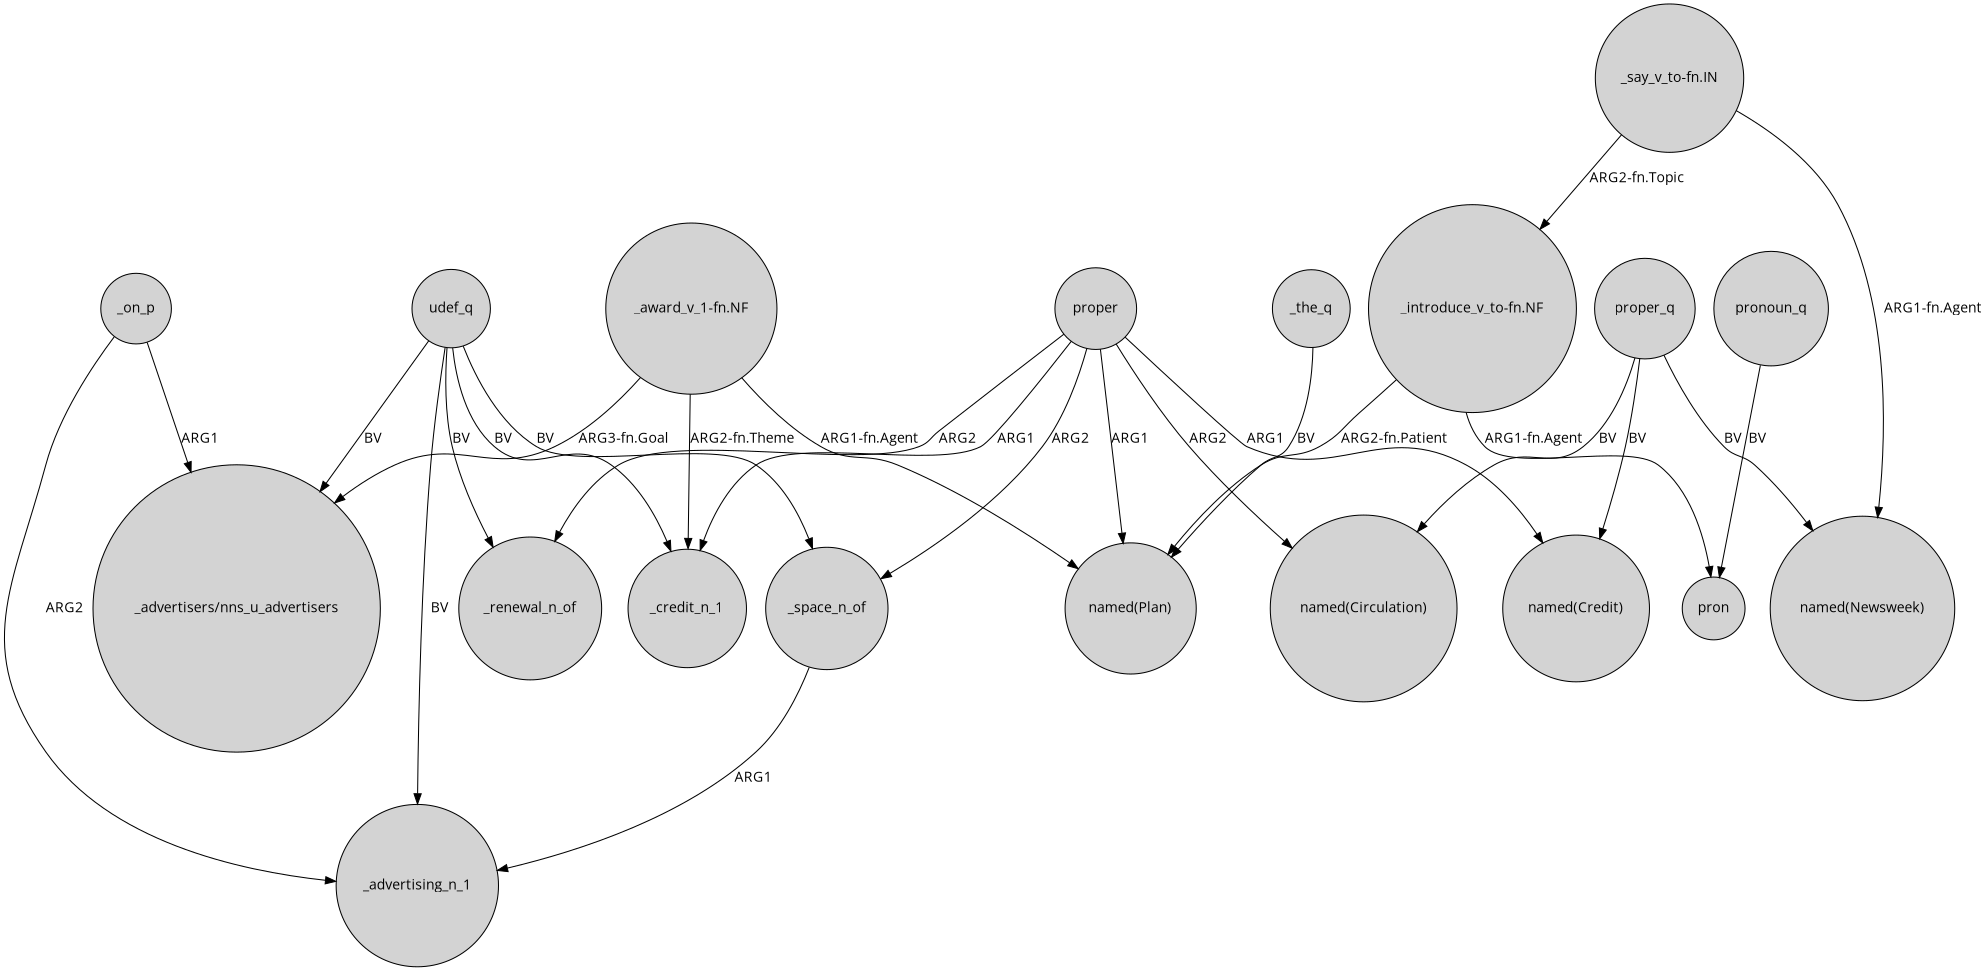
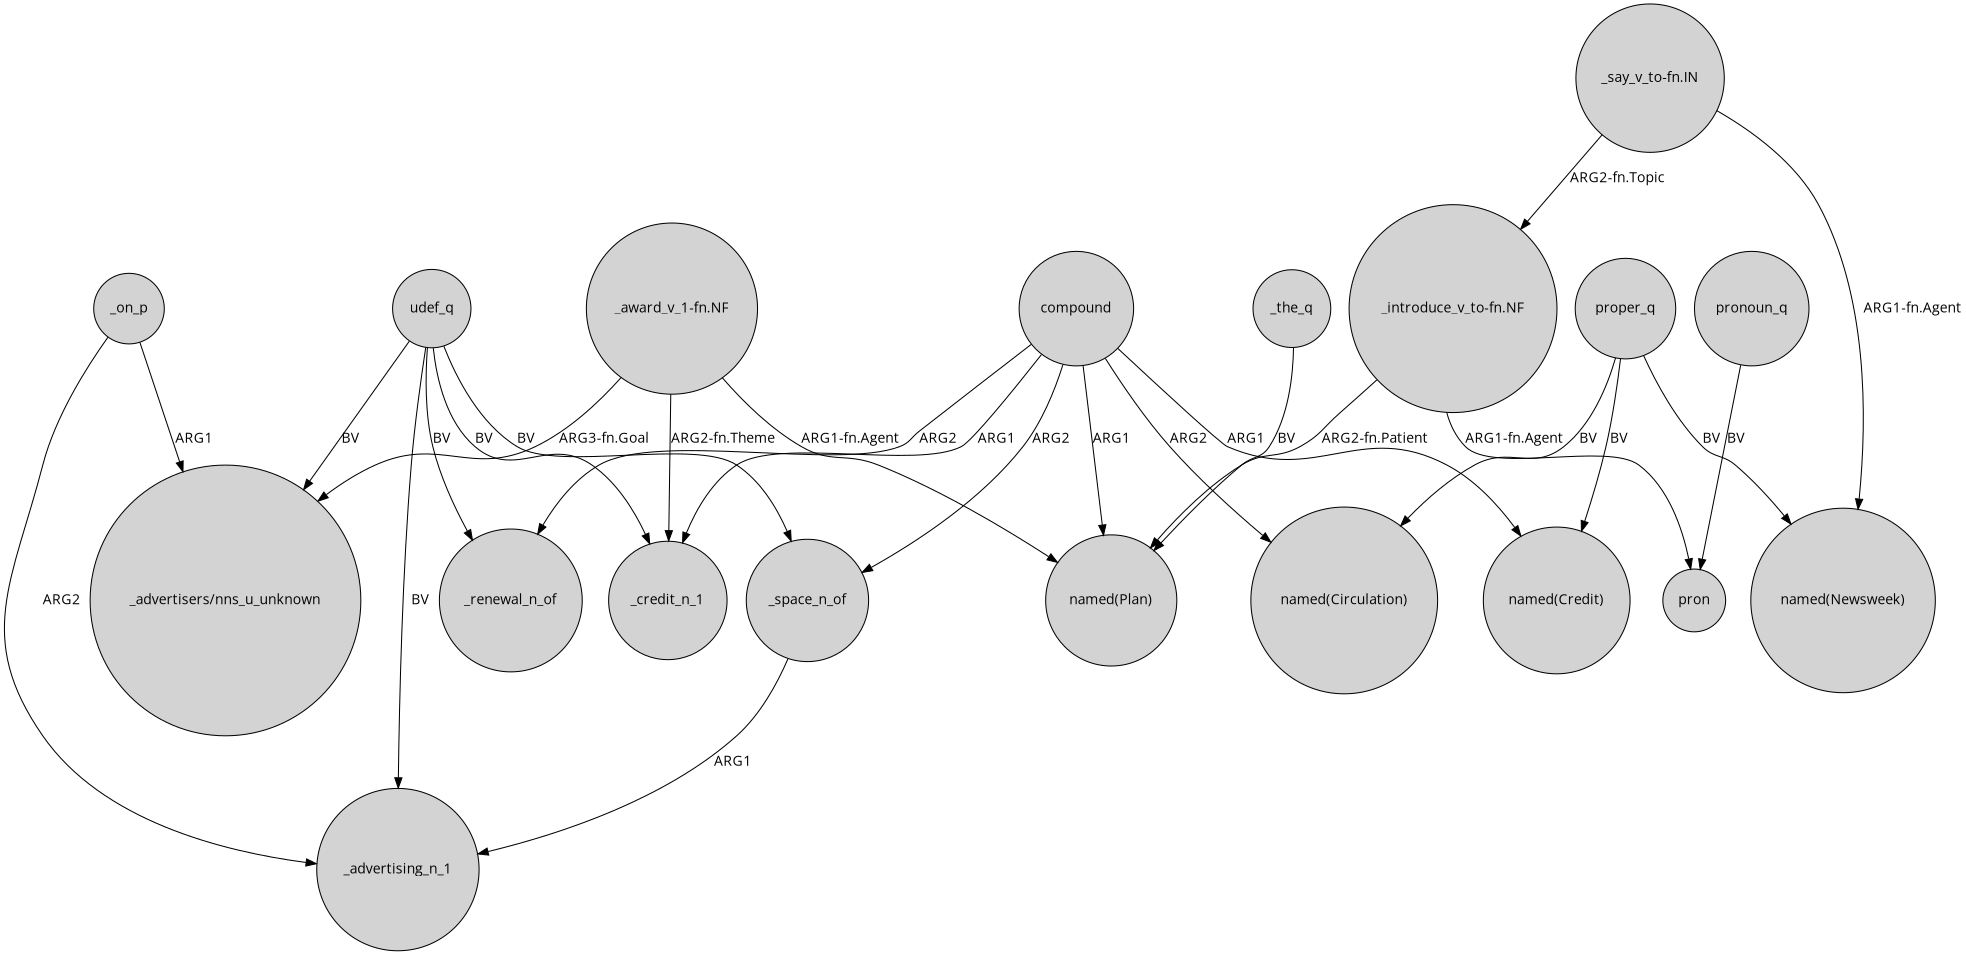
(1096, 309) -> (1076, 309)
(237, 608) -> (225, 600)
